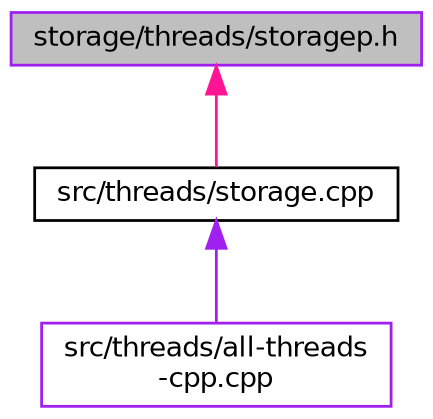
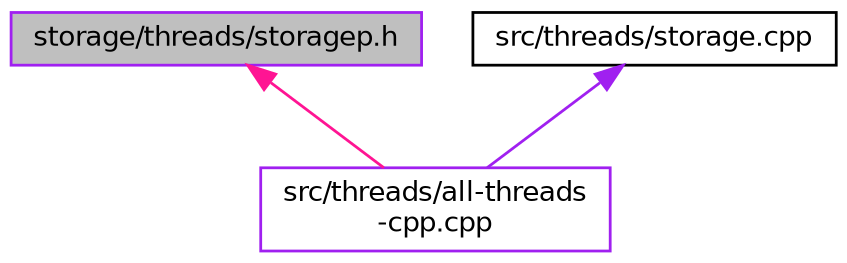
(216, 131) -> (327, 125)
